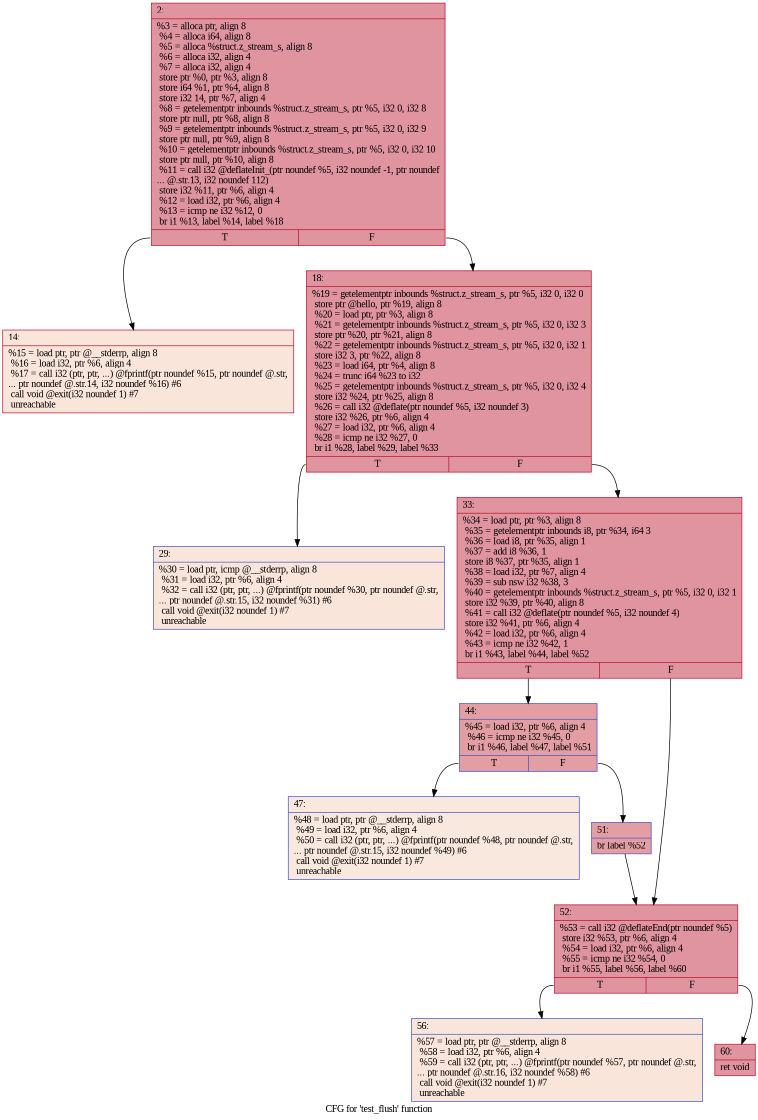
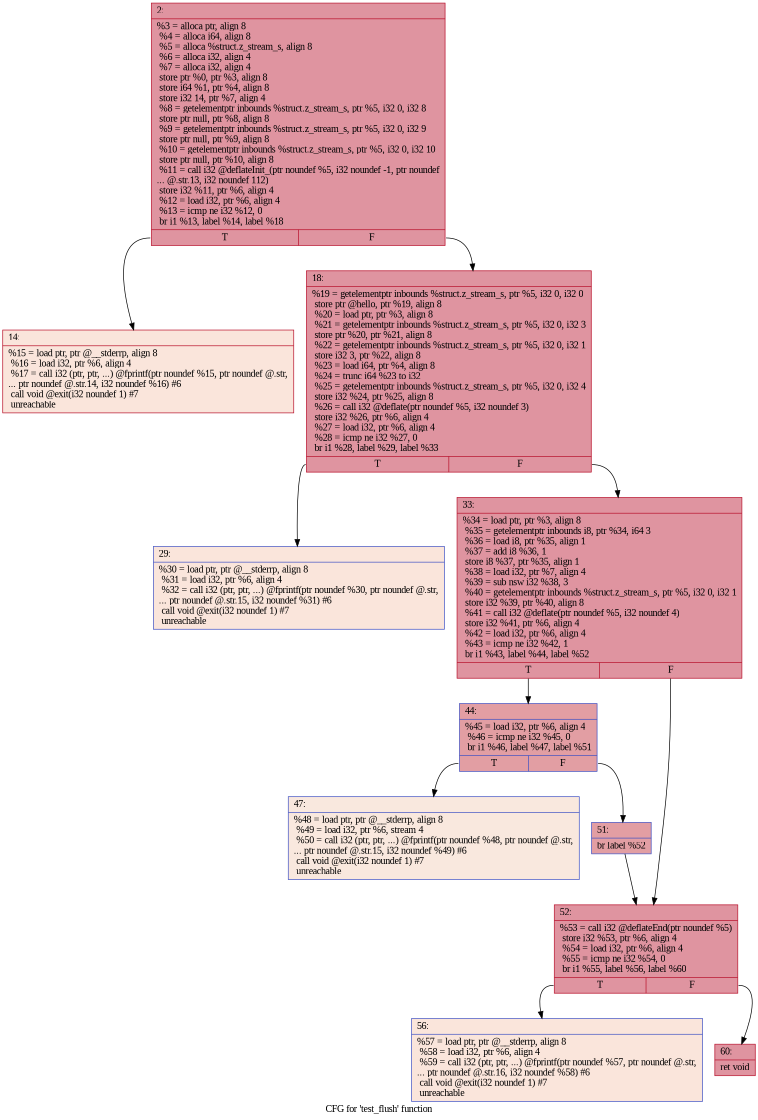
(238, 570) -> (233, 570)
(355, 830) -> (359, 830)
